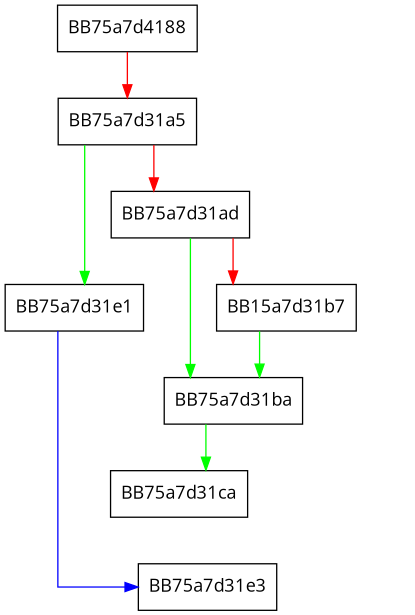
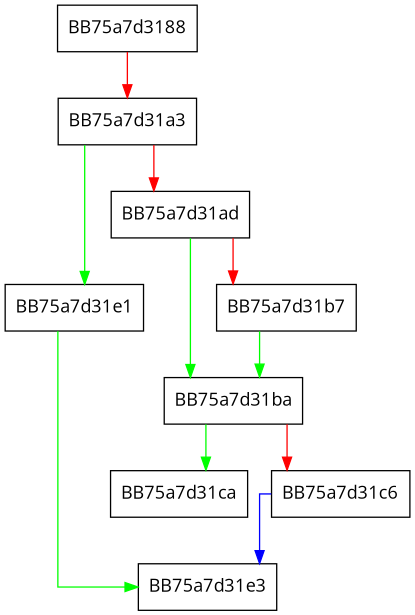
(127, 28) -> (127, 28)
(127, 122) -> (127, 122)
(286, 308) -> (286, 308)
(58, 493) -> (58, 493)
none -> (341, 494)
